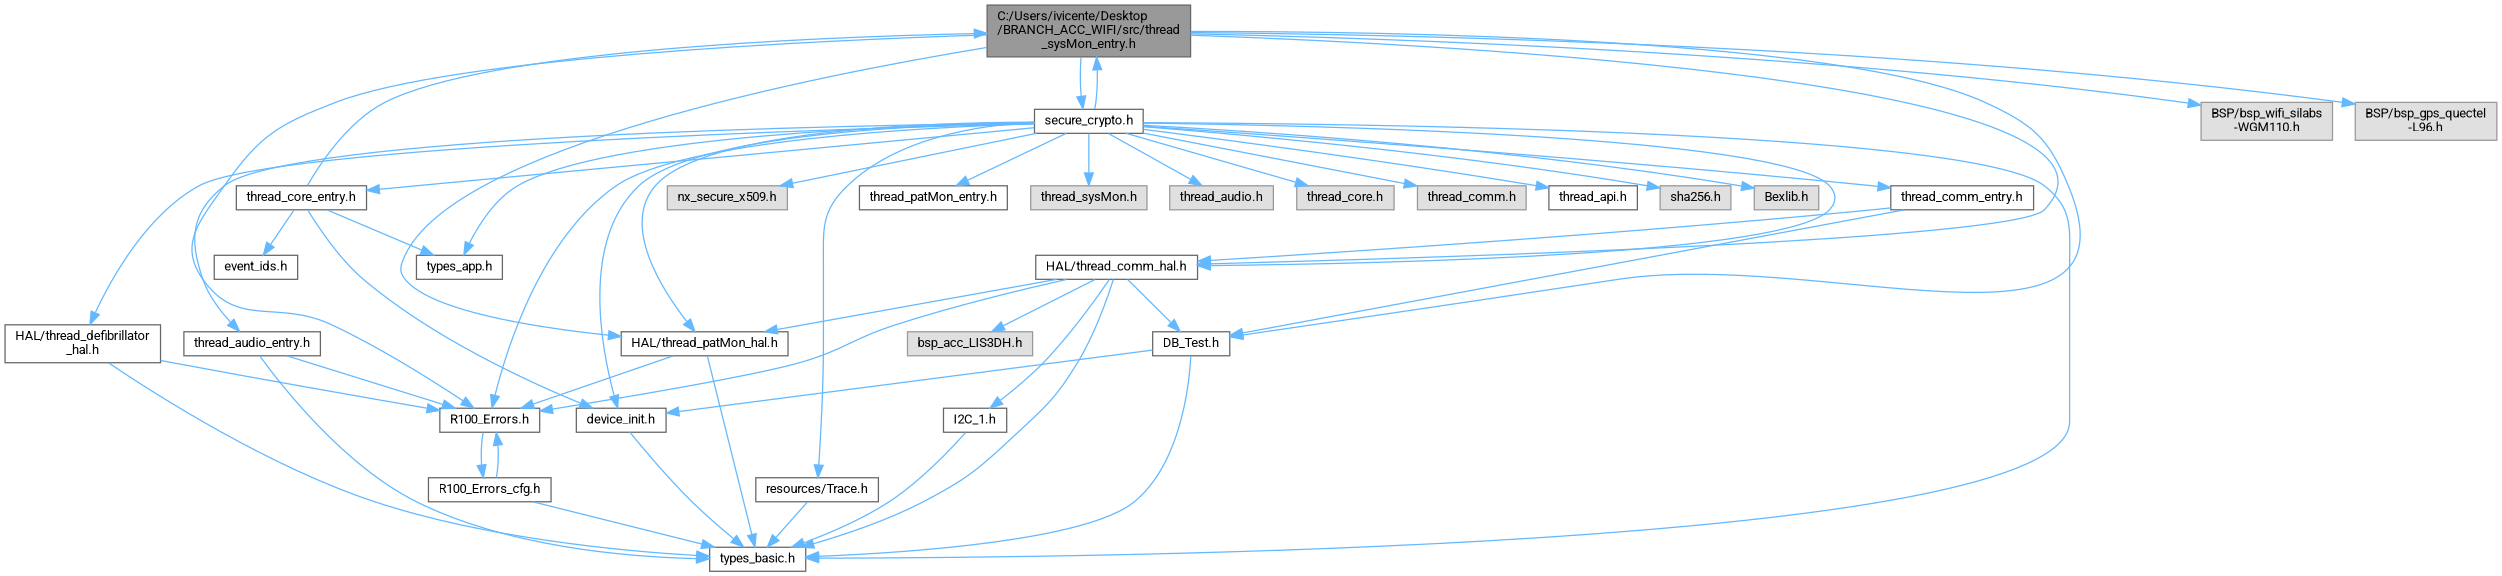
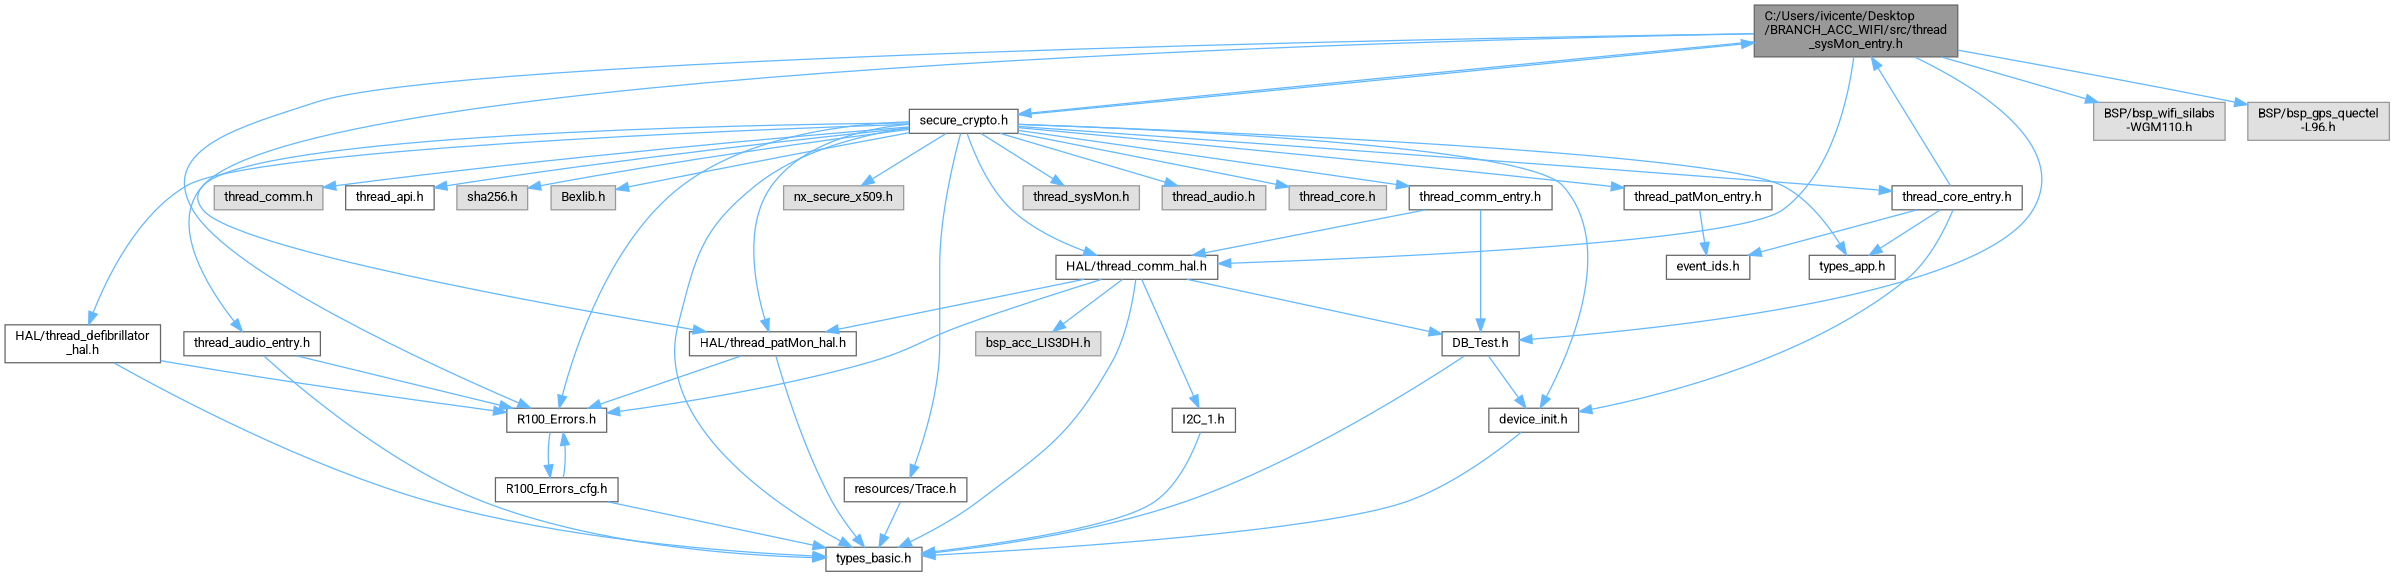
none -> (1702, 223)
